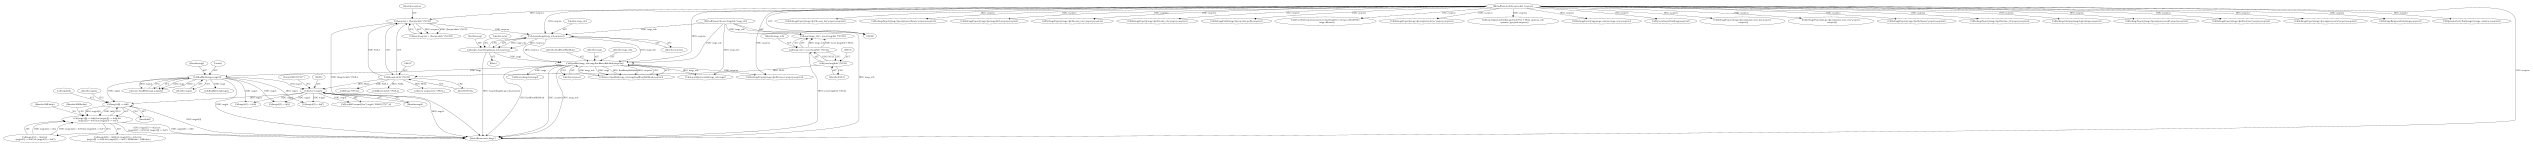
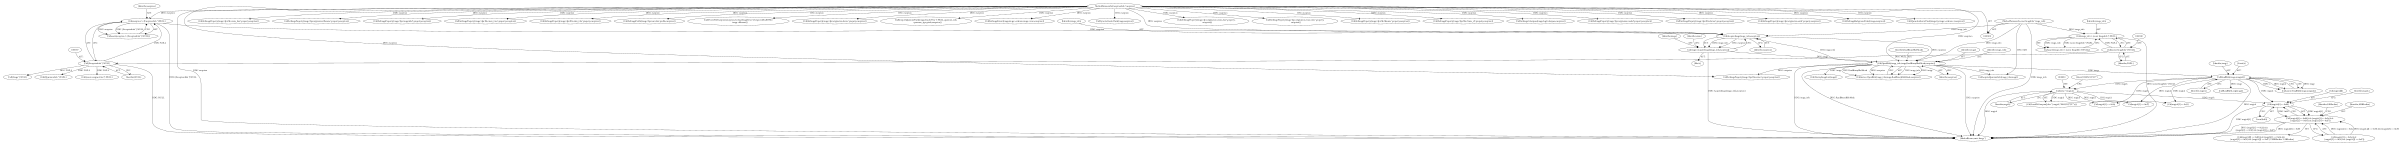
(479, 29) -> (942, 31)
(761, 33) -> (2060, 29)
(732, 50) -> (2022, 50)
(354, 83) -> (1007, 138)
